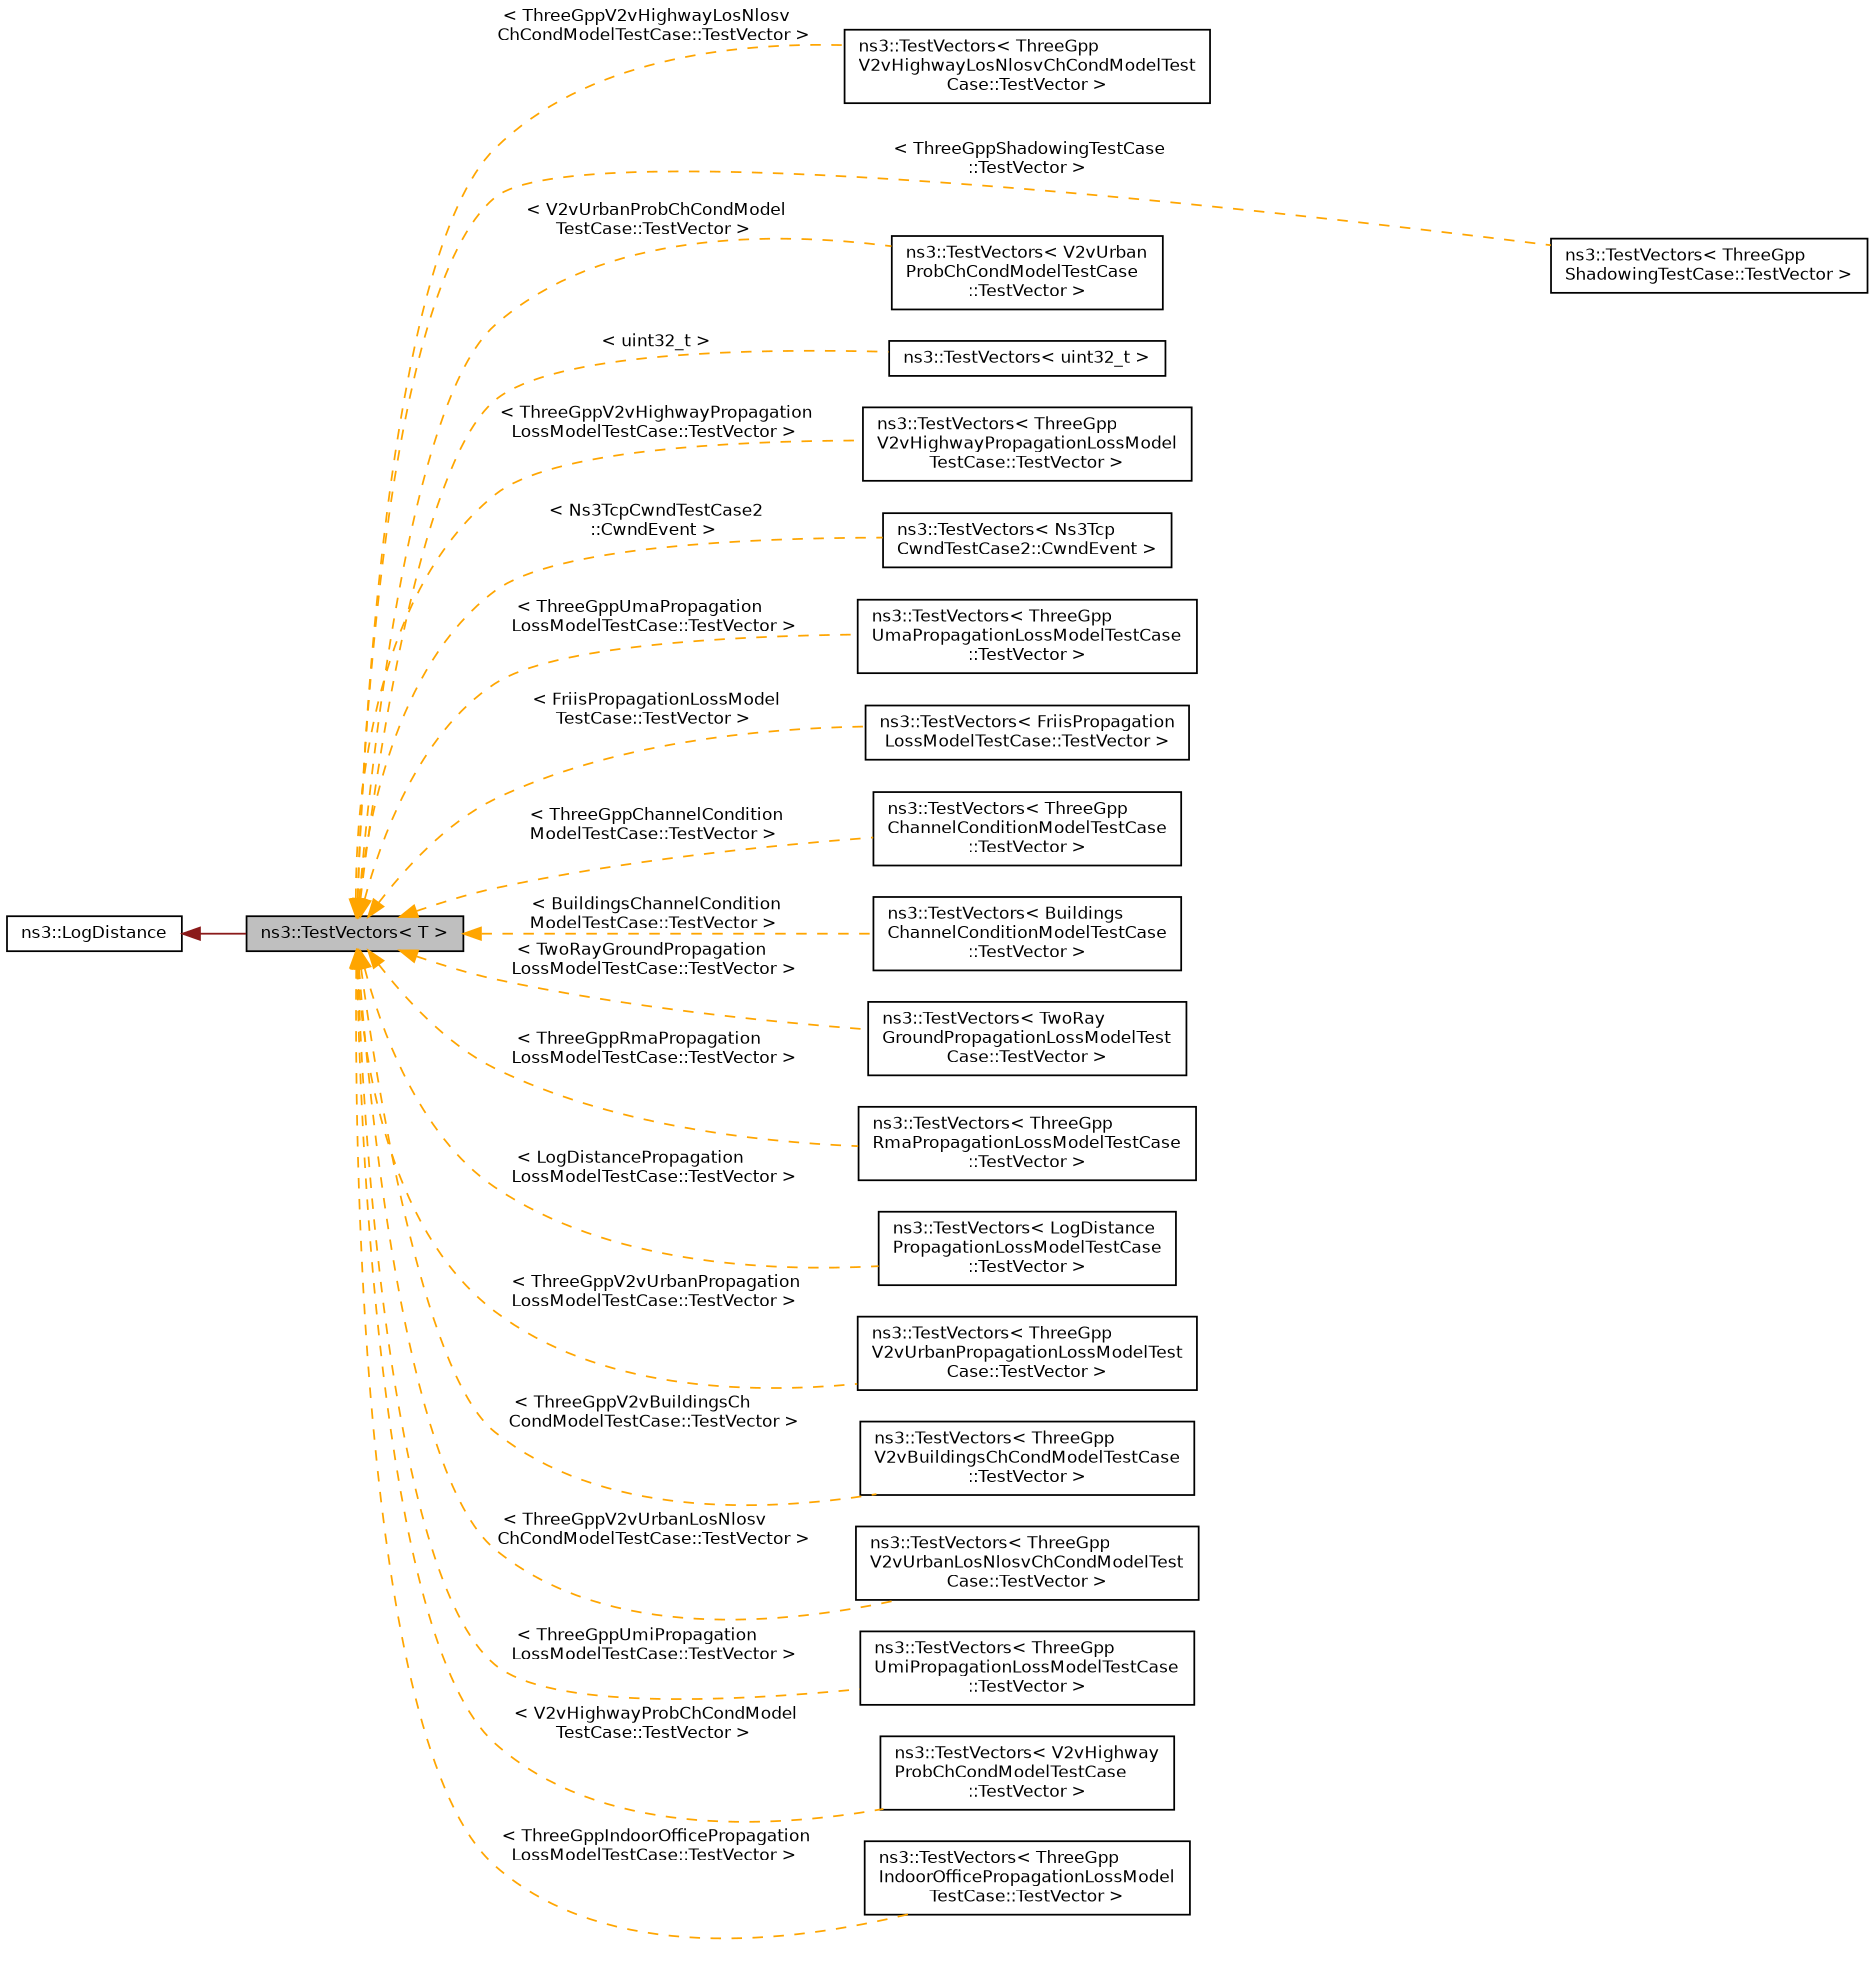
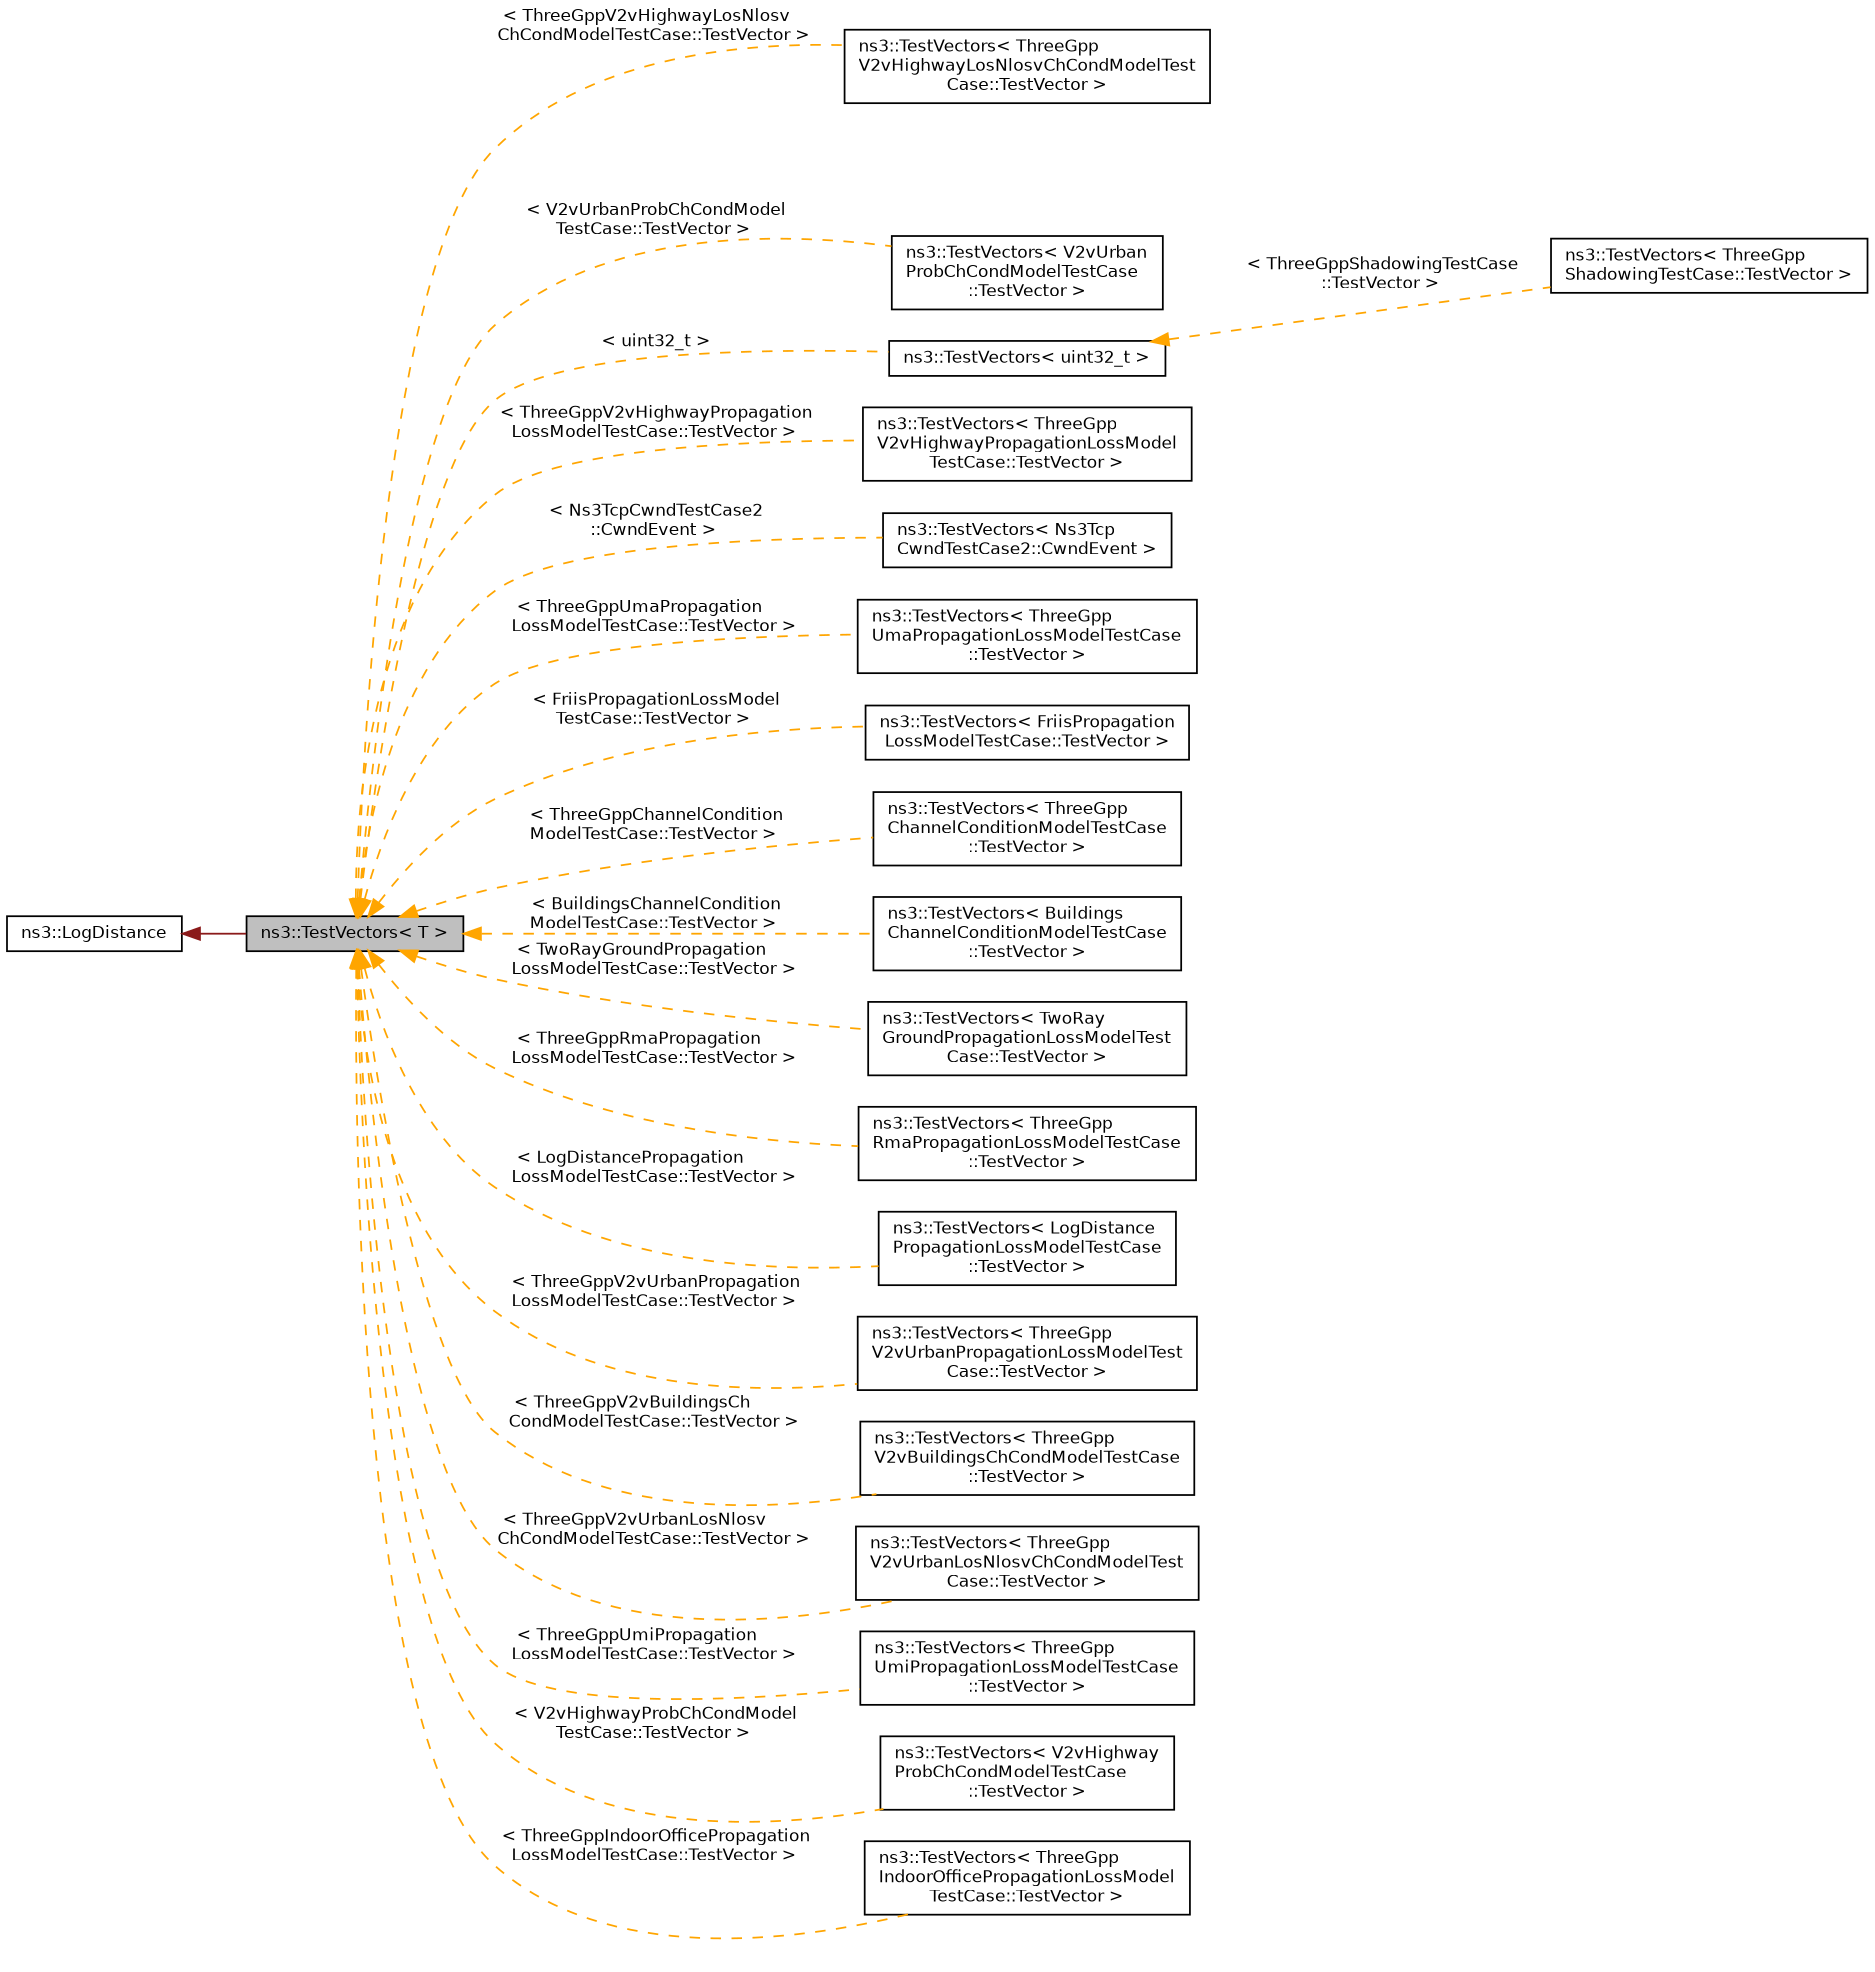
(661, 172) -> (1360, 313)
